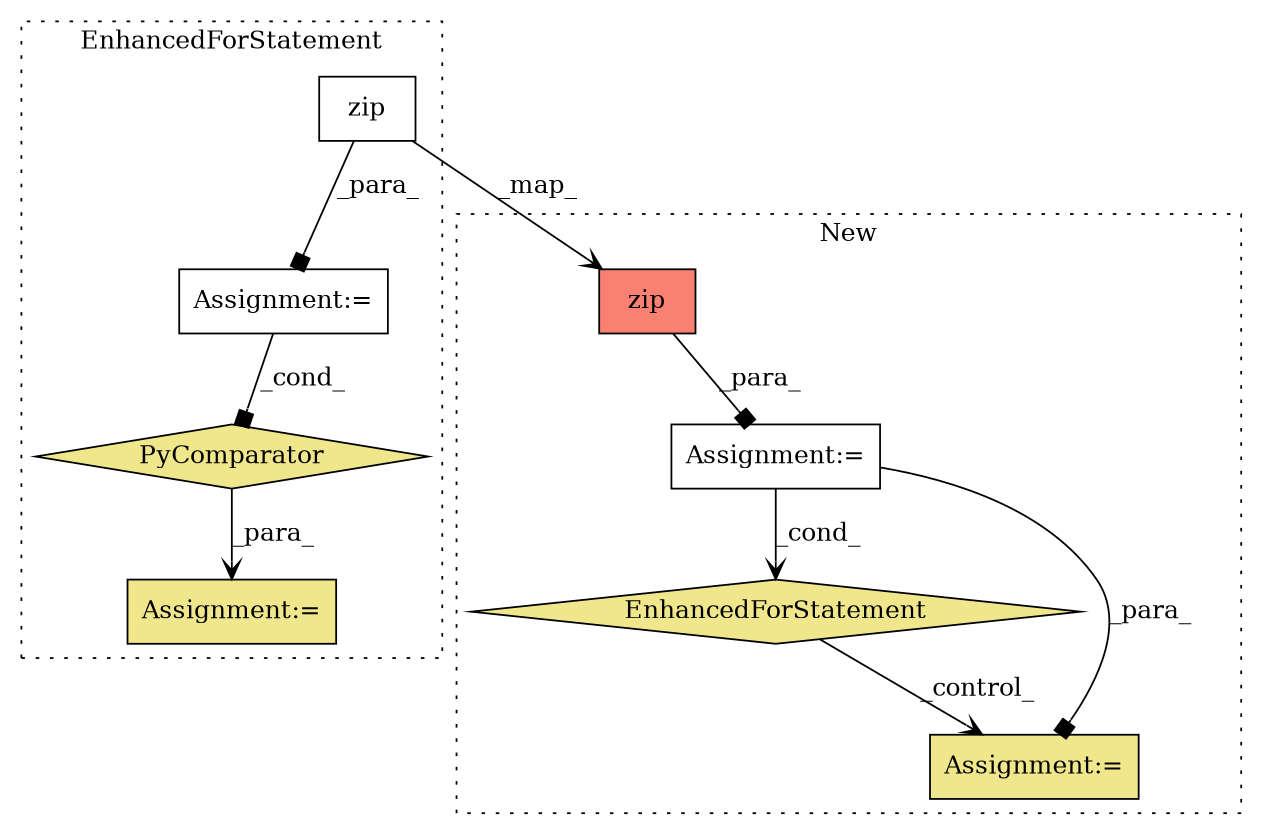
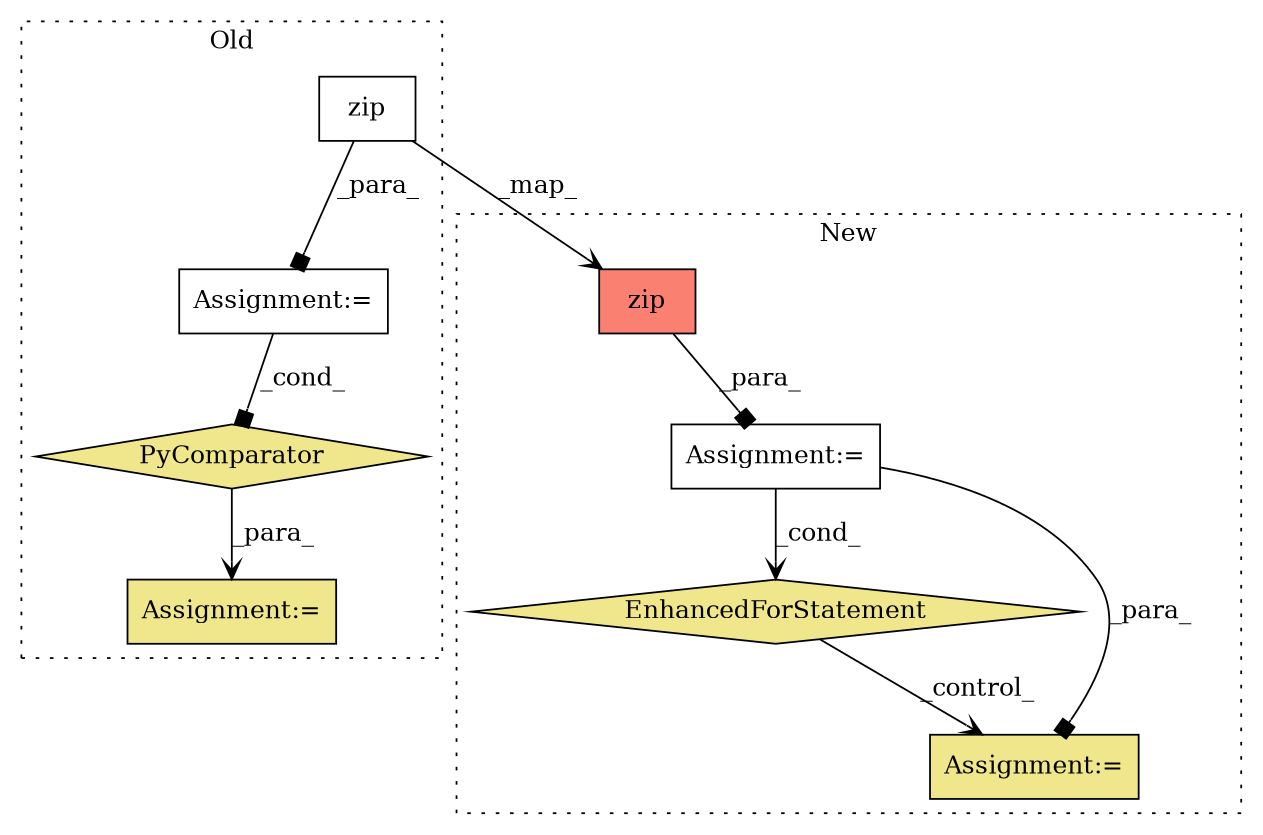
(232, 42) -> (232, 42)
